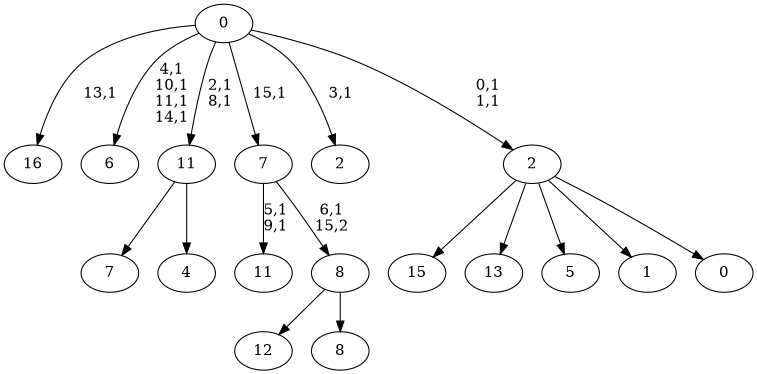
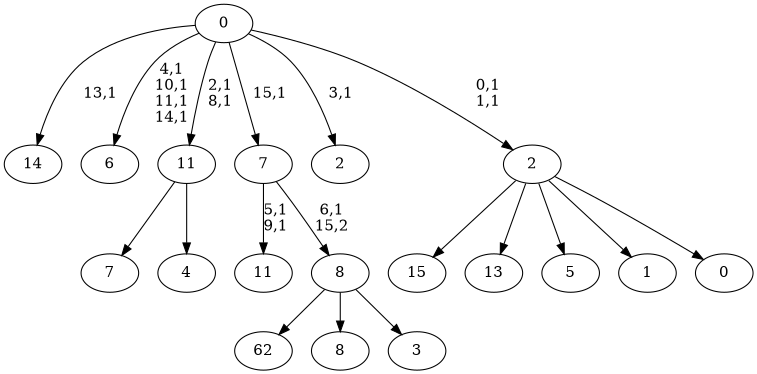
(33, 164) -> (33, 164)
(263, 351) -> (263, 351)
none -> (417, 351)
